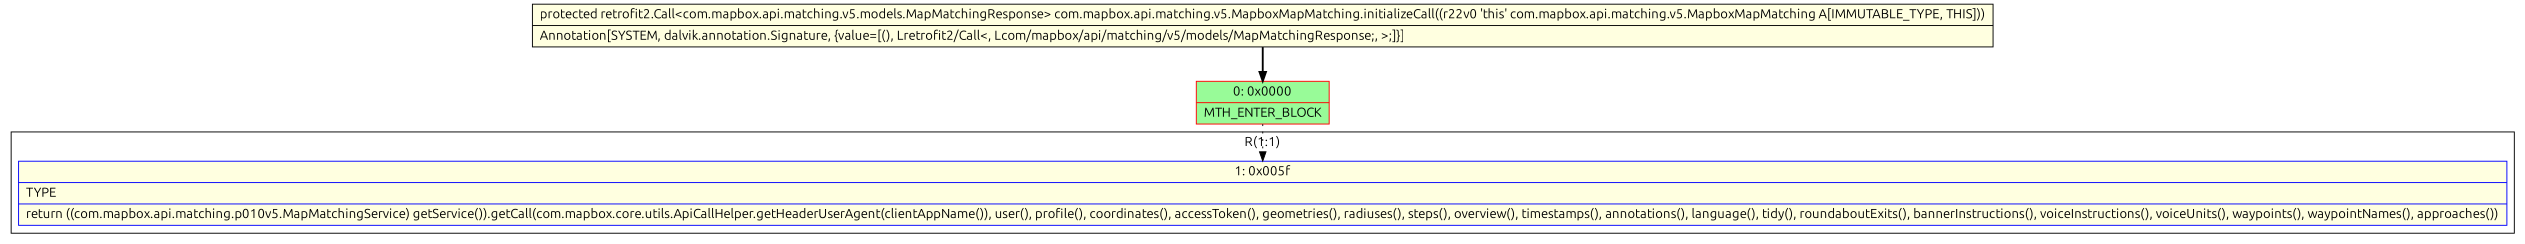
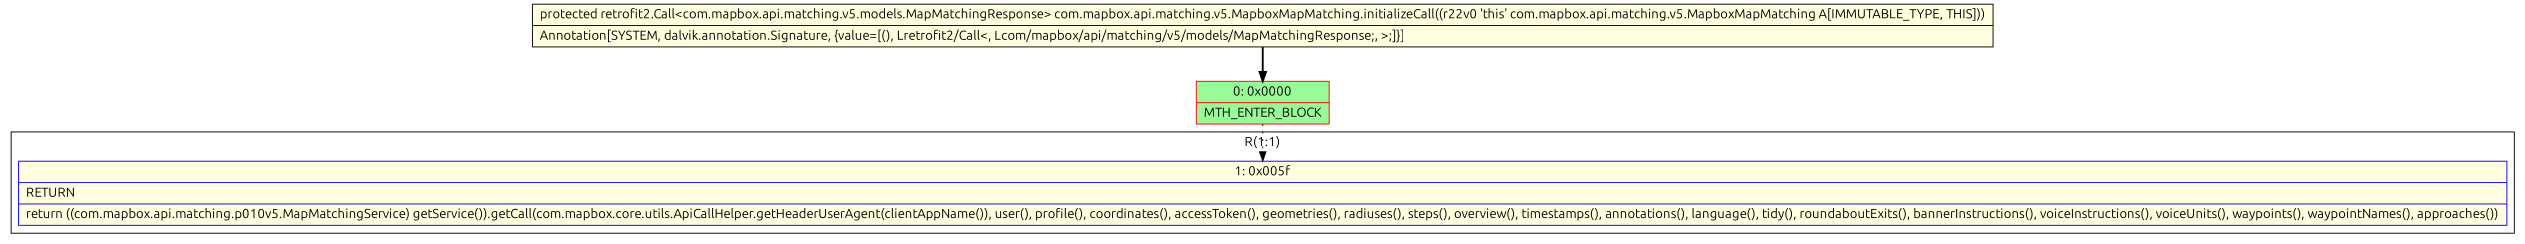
(41, 193) -> (51, 193)
